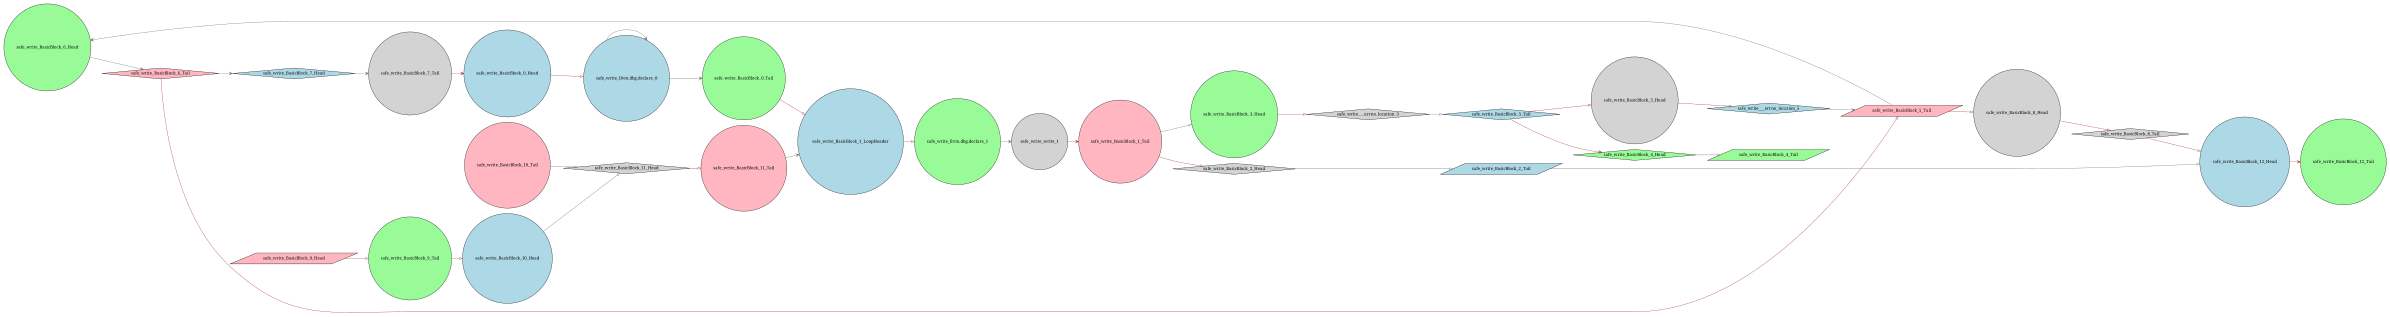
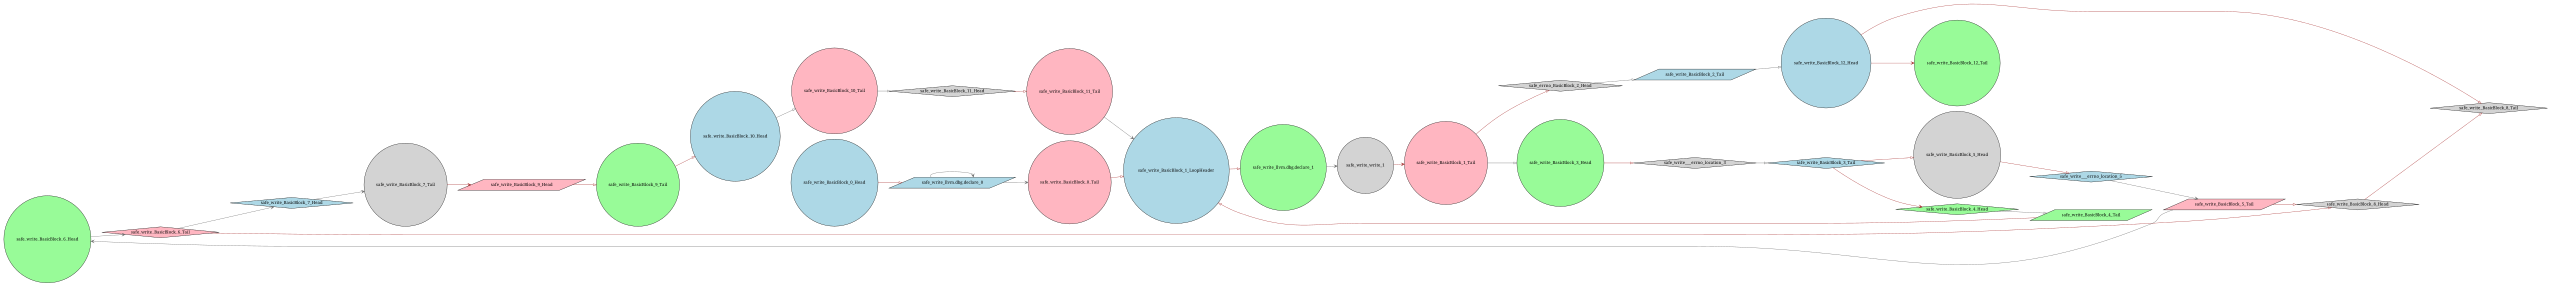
(456, 73) -> (457, 185)
(627, 78) -> (952, 183)
(744, 78) -> (1070, 182)
(2017, 113) -> (2358, 204)
(2172, 144) -> (2176, 12)
(1234, 169) -> (1560, 86)
(580, 203) -> (784, 114)
none -> (1627, 223)
(993, 312) -> (1270, 235)
